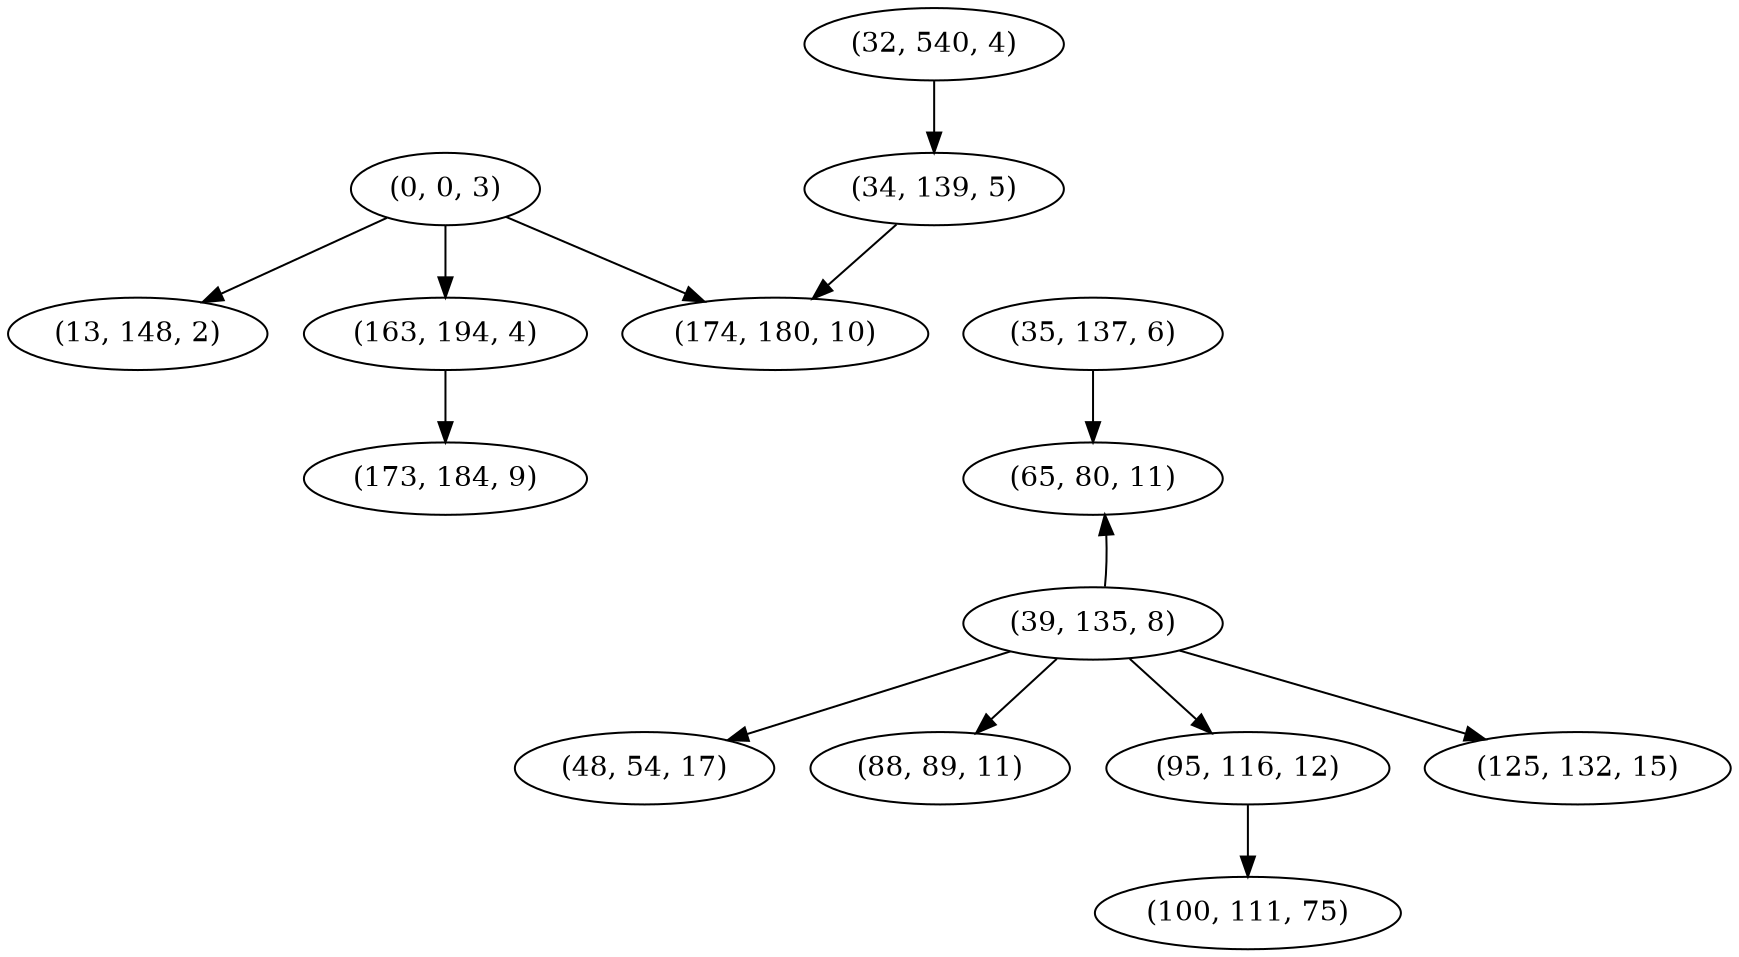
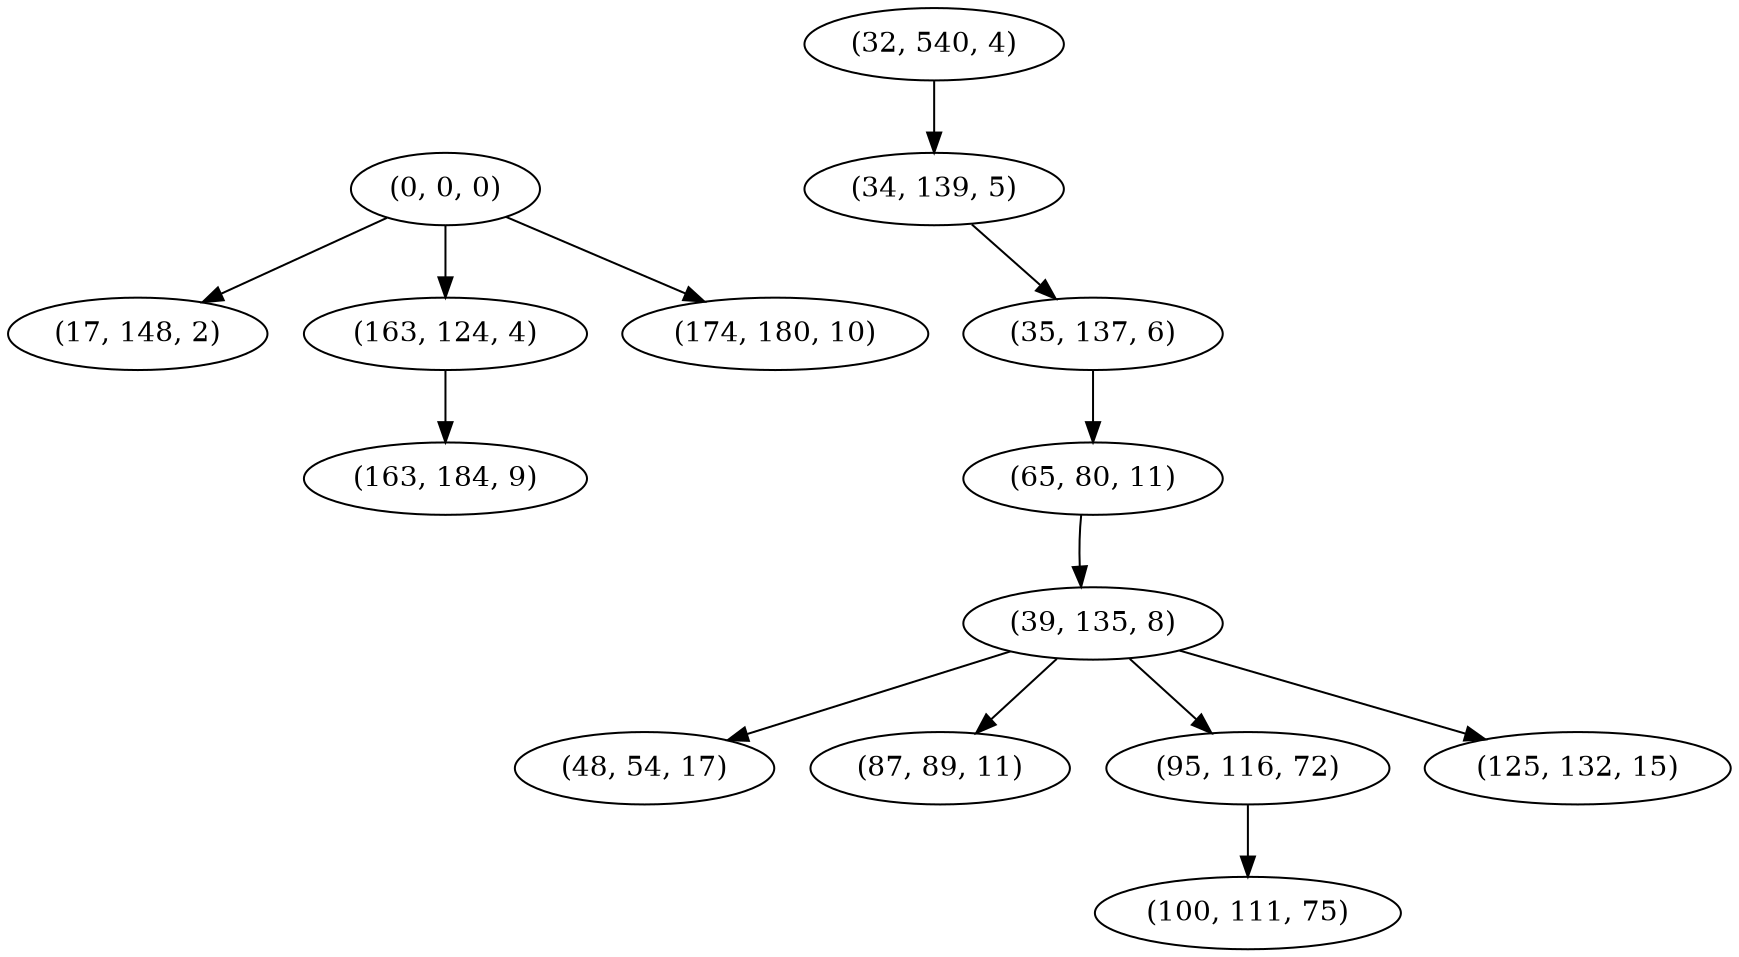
(445, 189) -> (445, 189)
(862, 255) -> (1006, 255)
(138, 334) -> (138, 334)
(445, 334) -> (445, 334)
(445, 479) -> (445, 479)
(1106, 561) -> (1080, 541)
(940, 768) -> (940, 768)
(1248, 768) -> (1248, 768)
